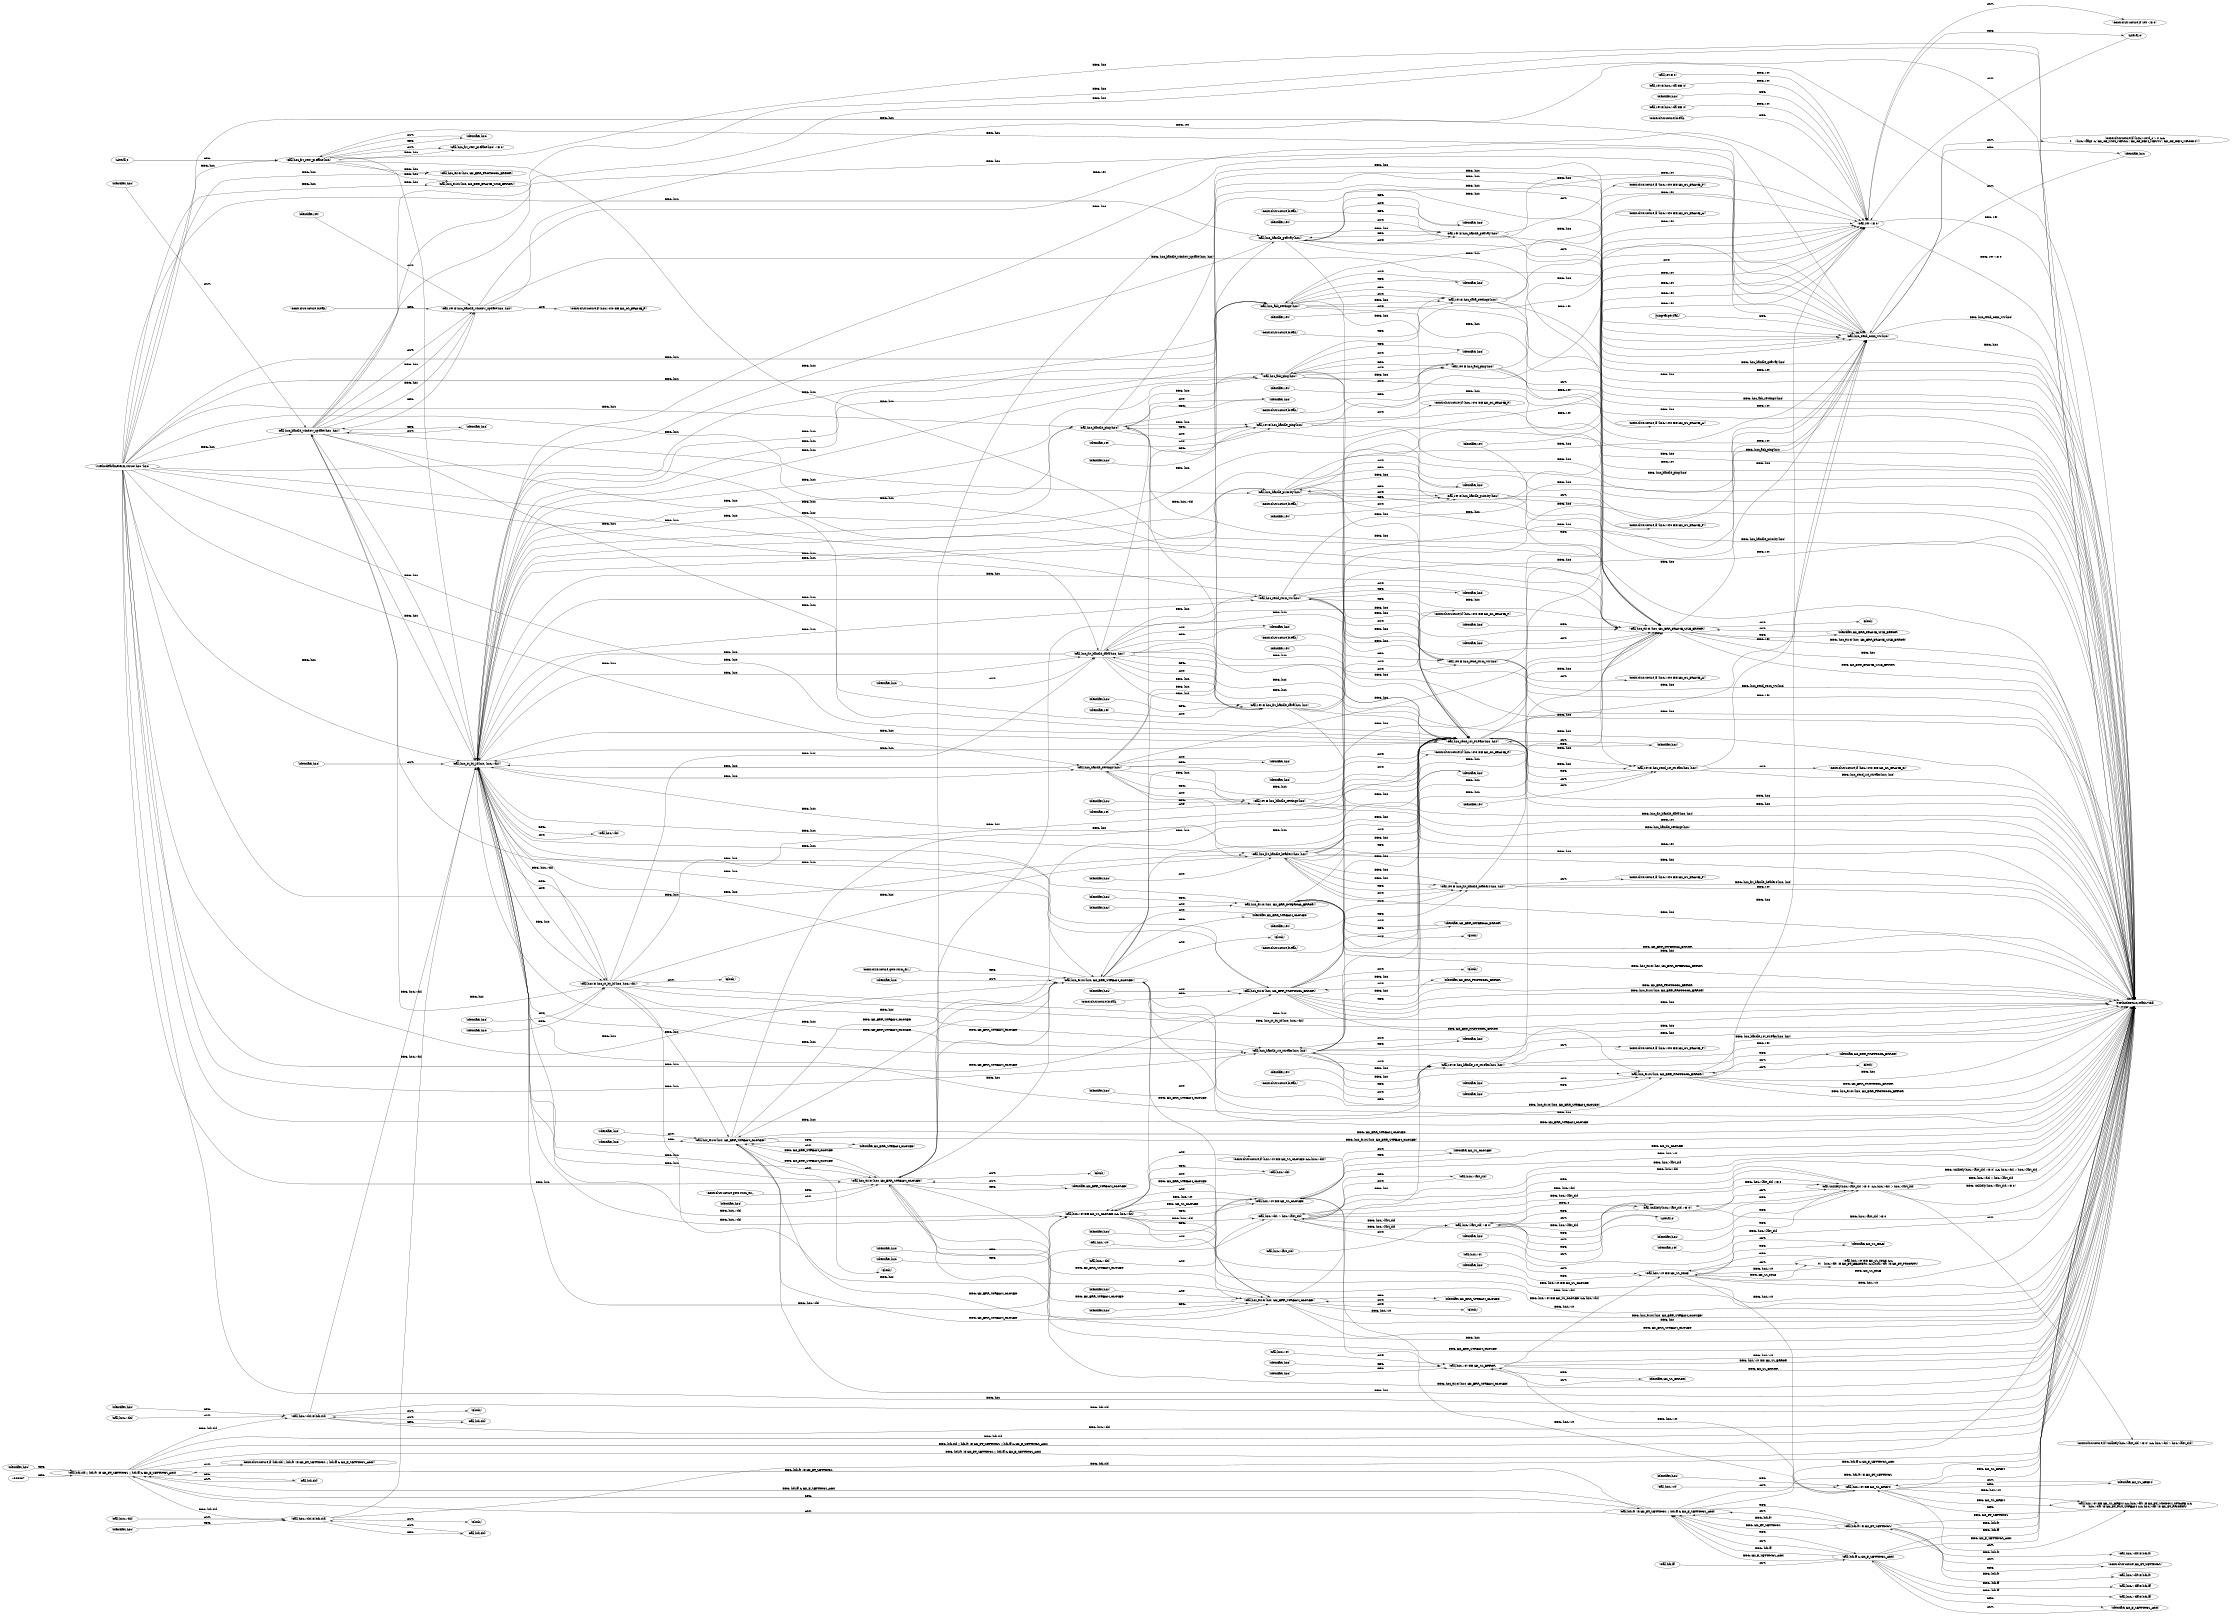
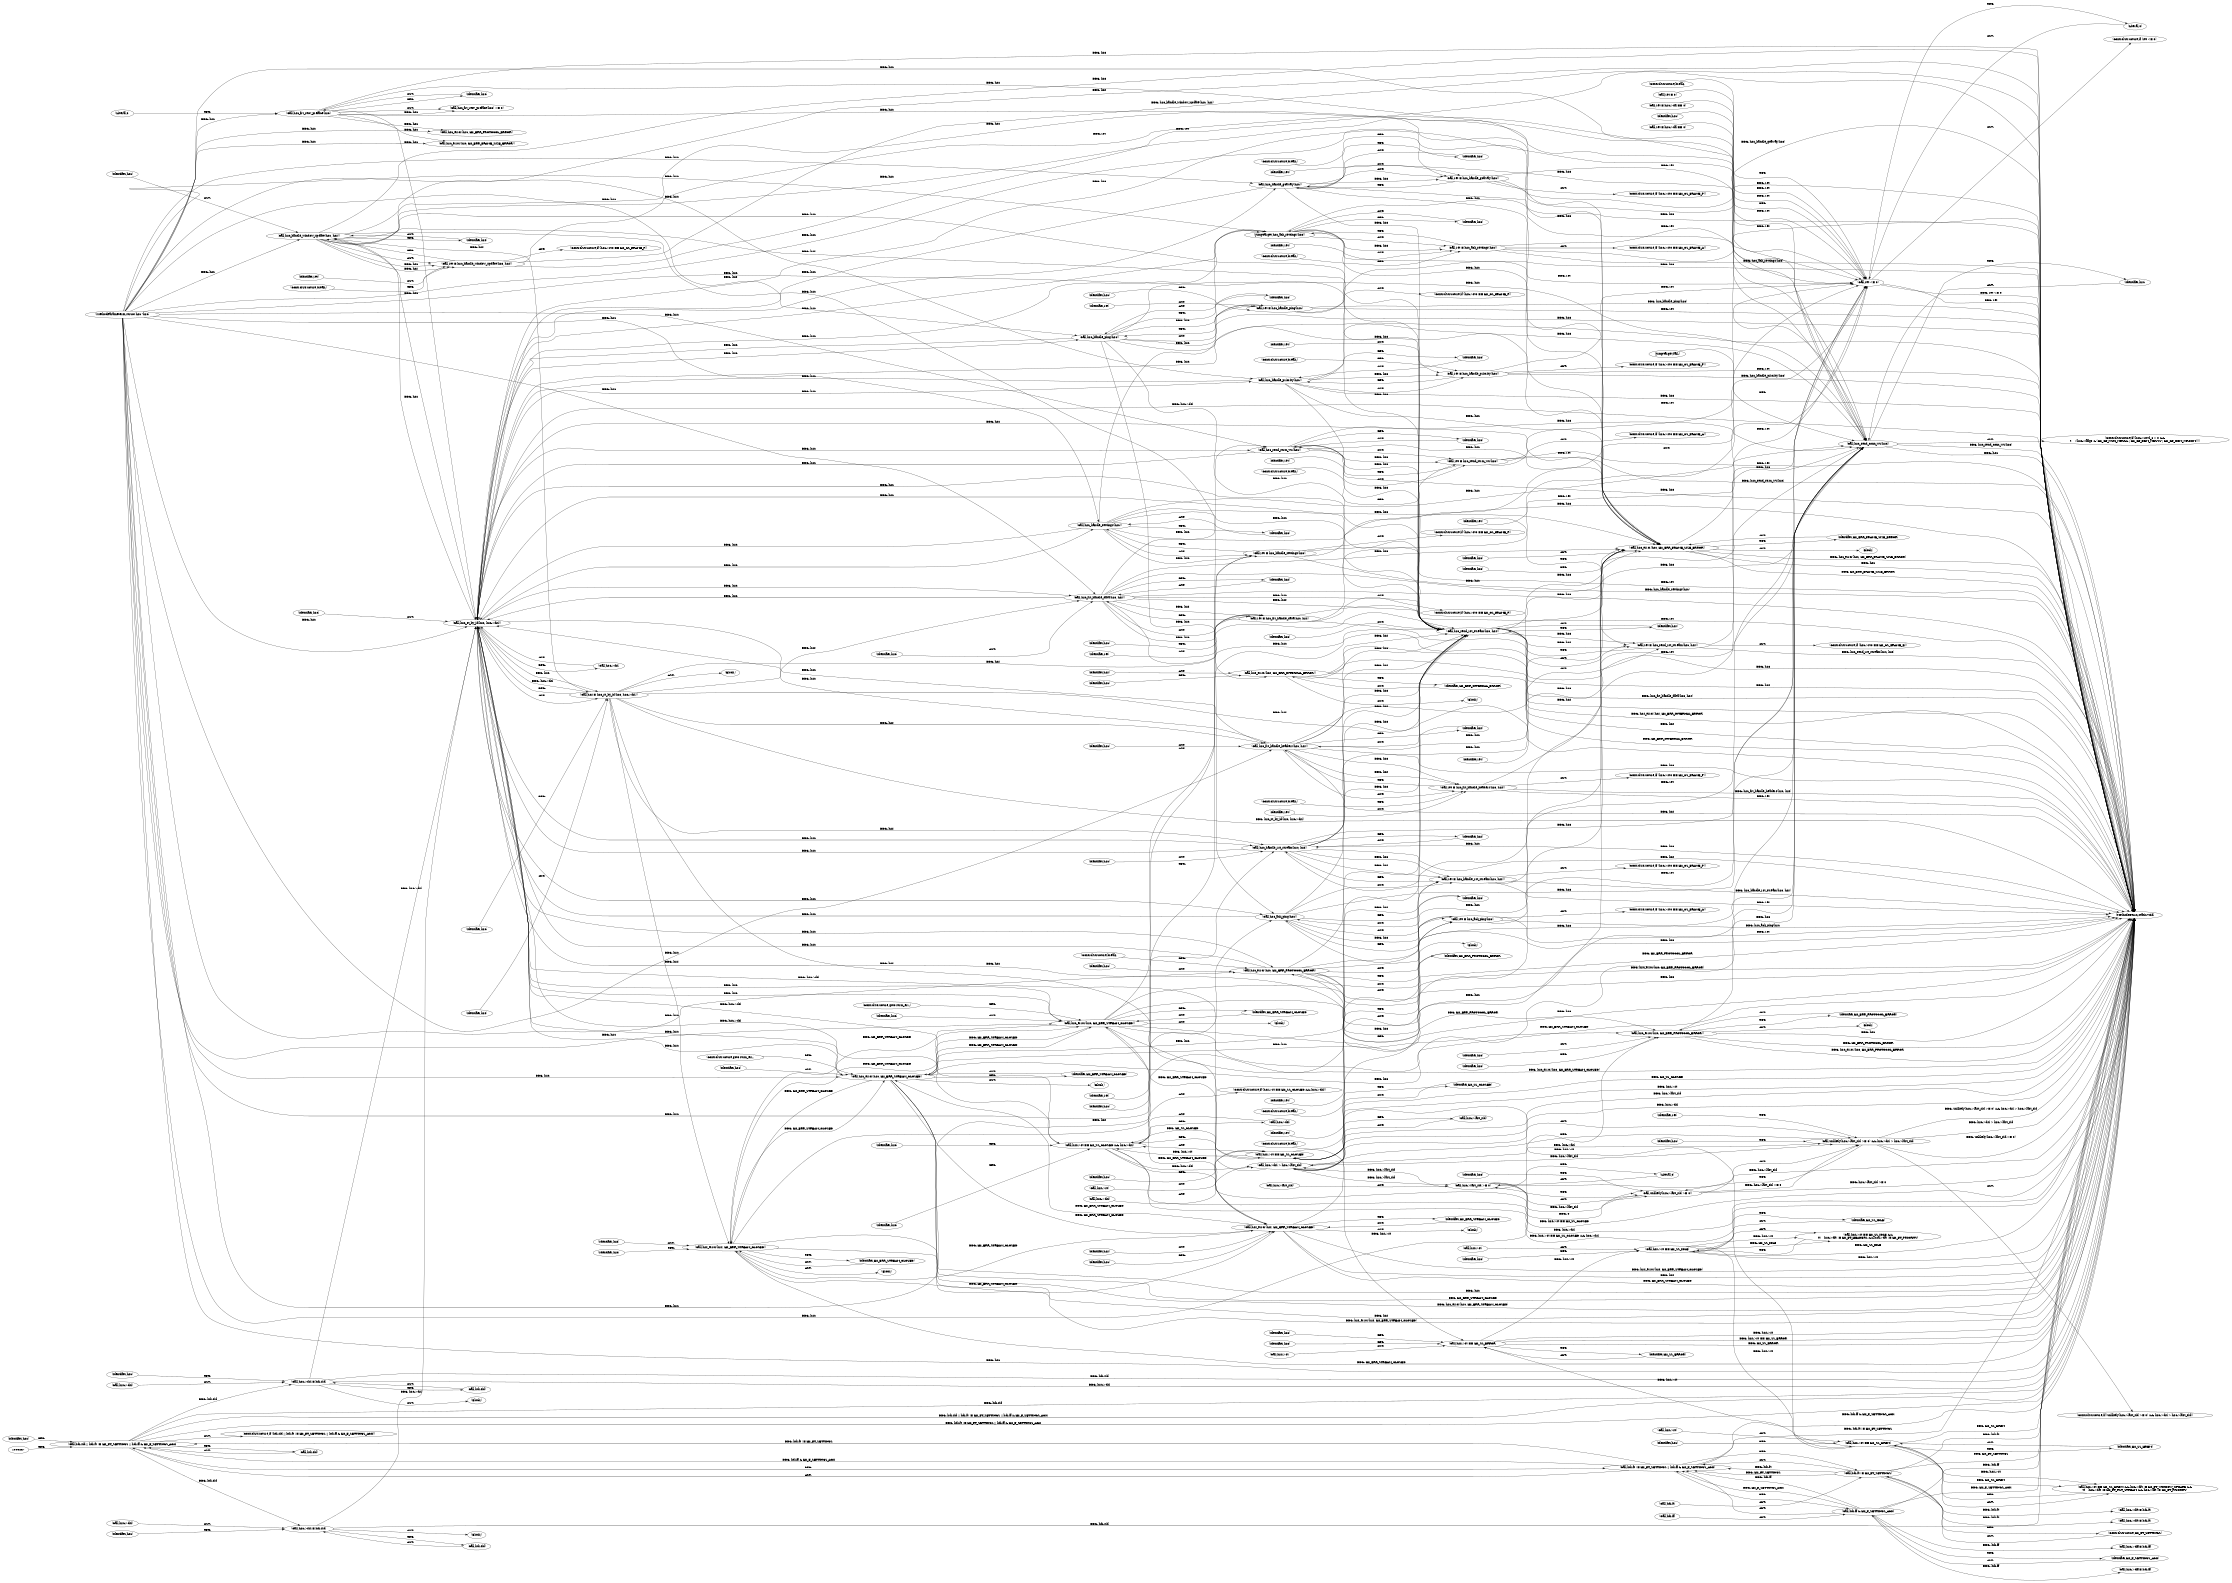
(1473, 300) -> (1473, 248)
(1280, 307) -> (1280, 235)
none -> (1667, 1504)
